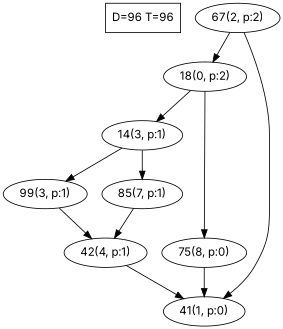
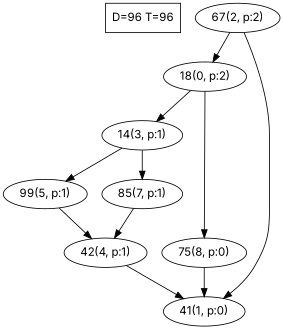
(45, 194) -> (45, 194)
